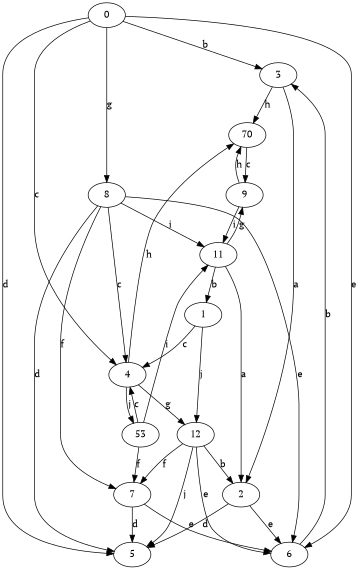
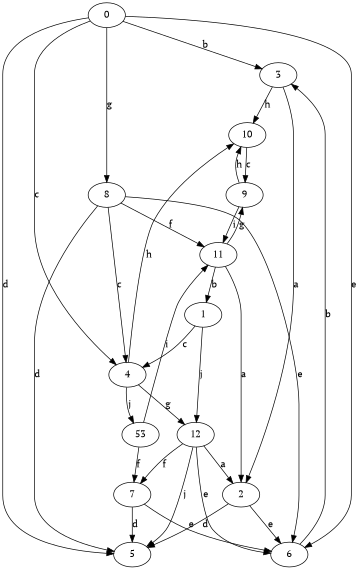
(247, 135) -> (247, 135)
(170, 225) -> (170, 225)
(61, 355) -> none
(135, 408) -> none
(223, 465) -> (223, 465)
